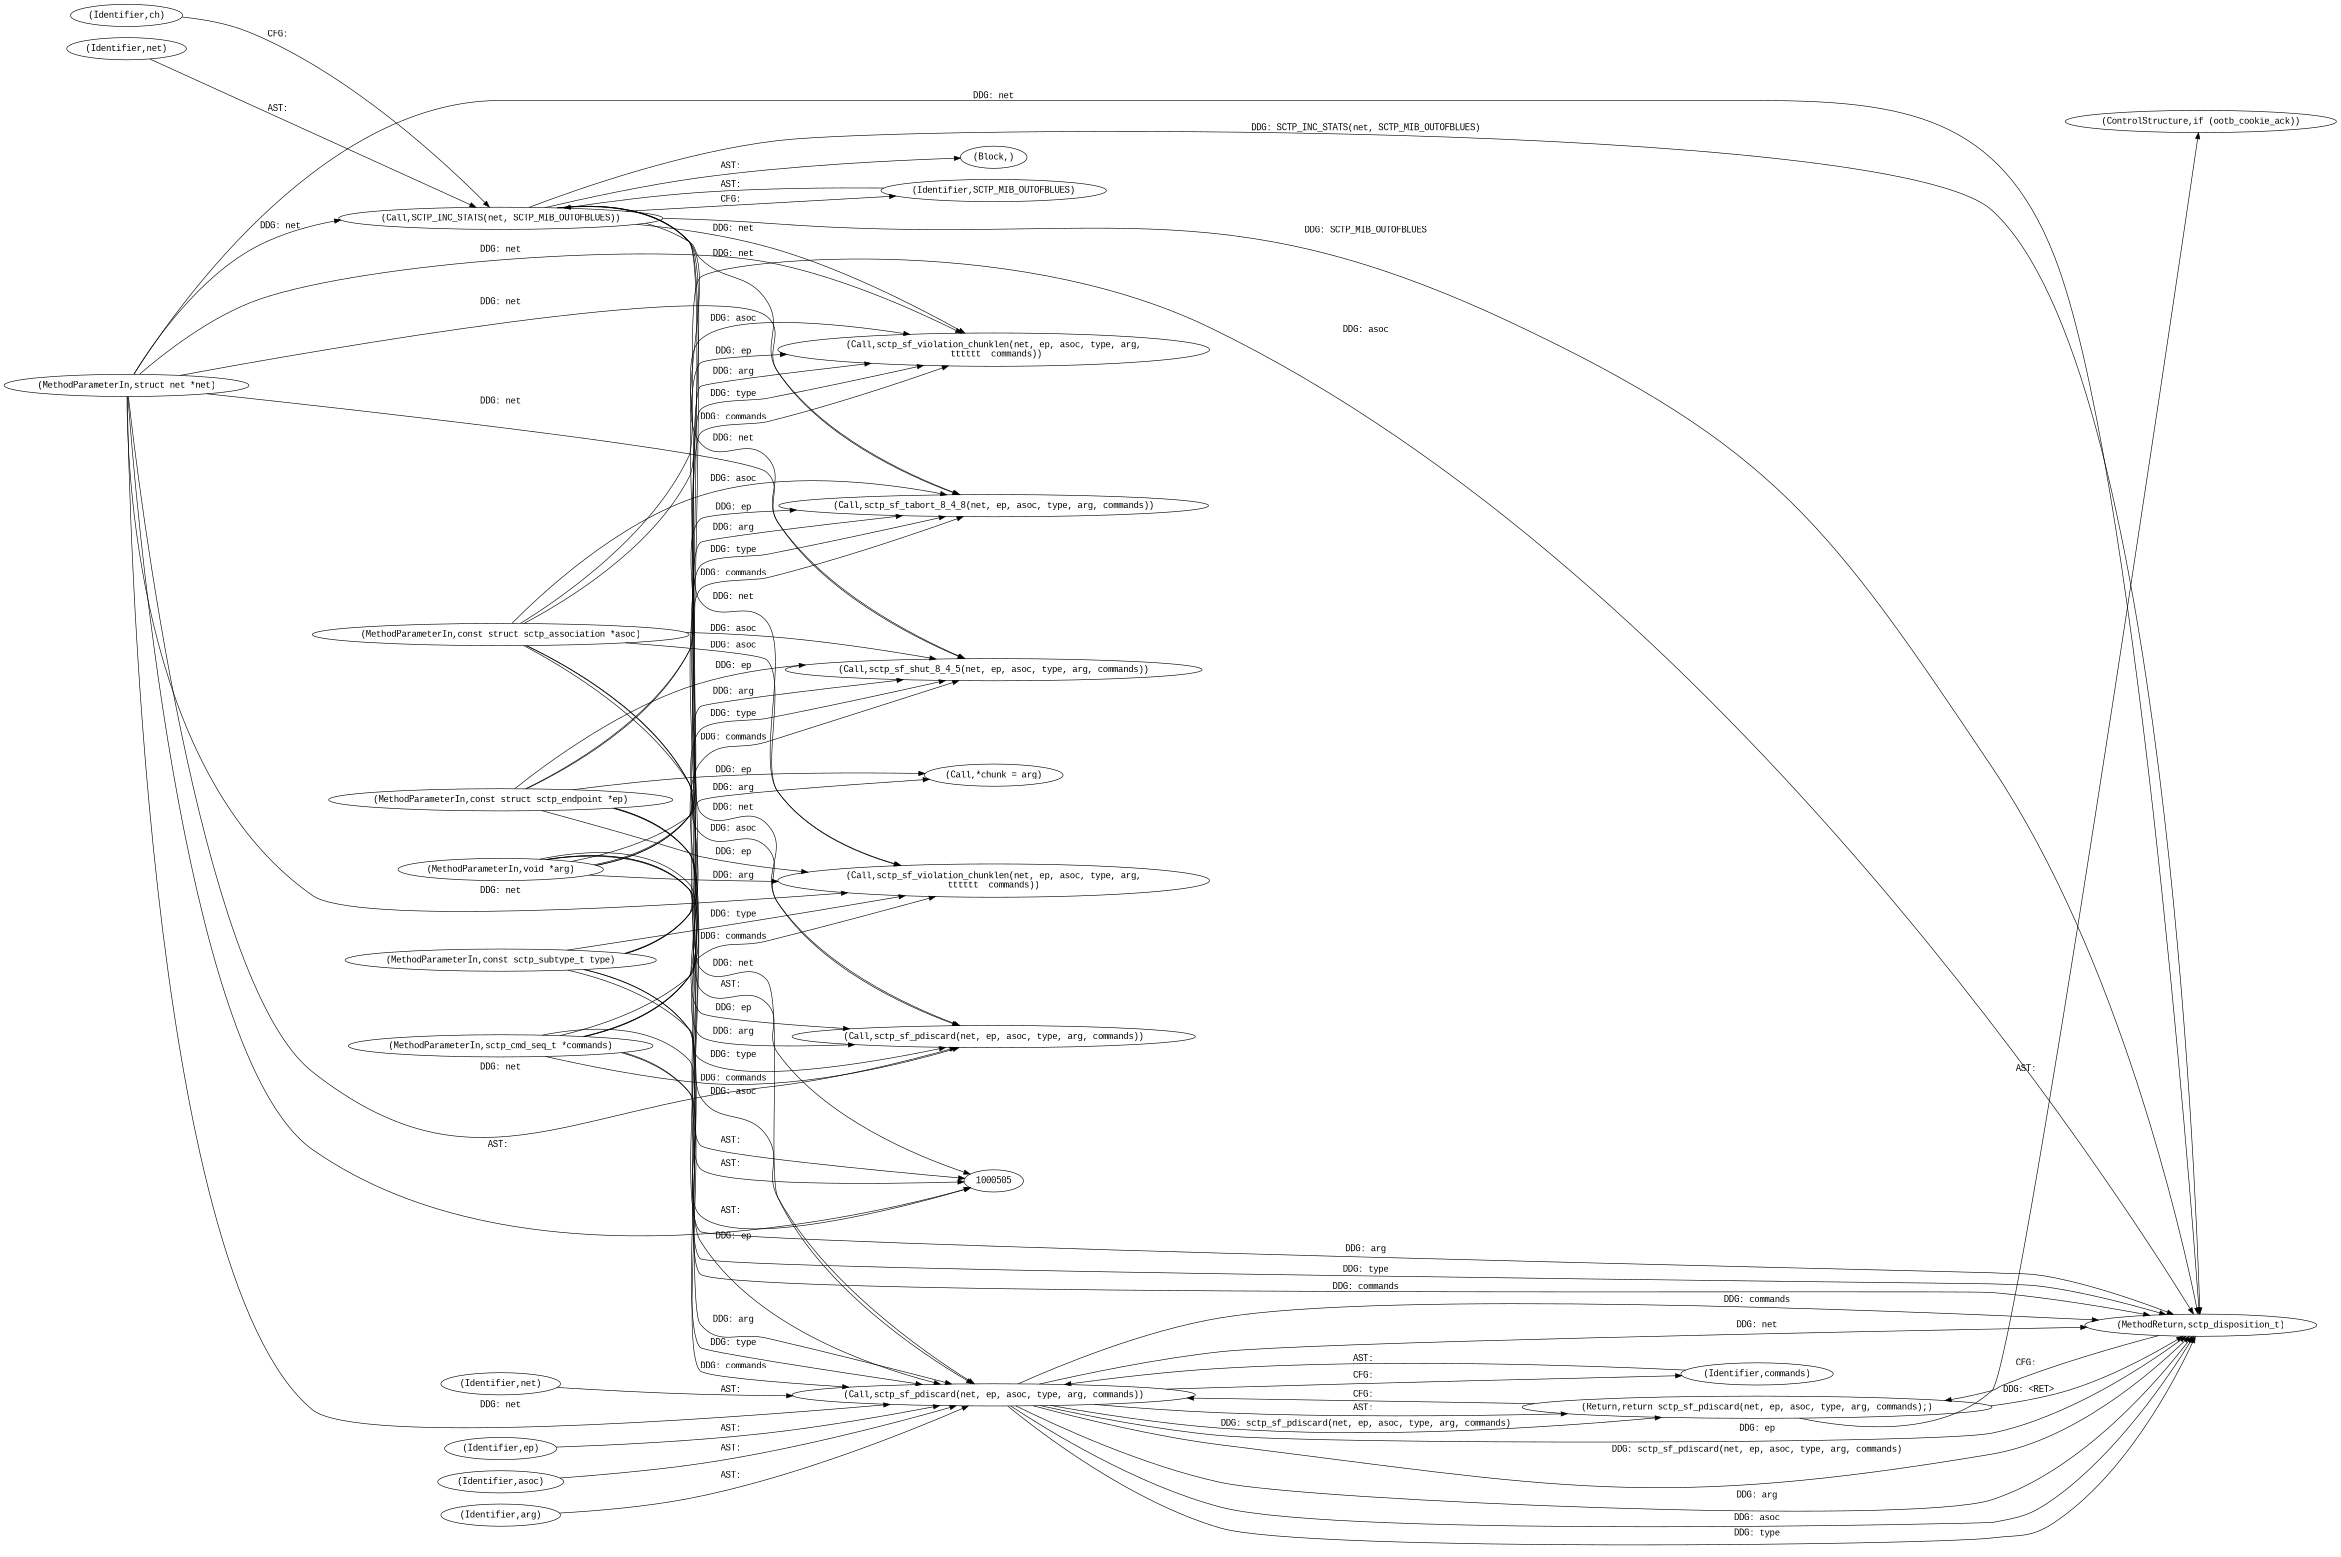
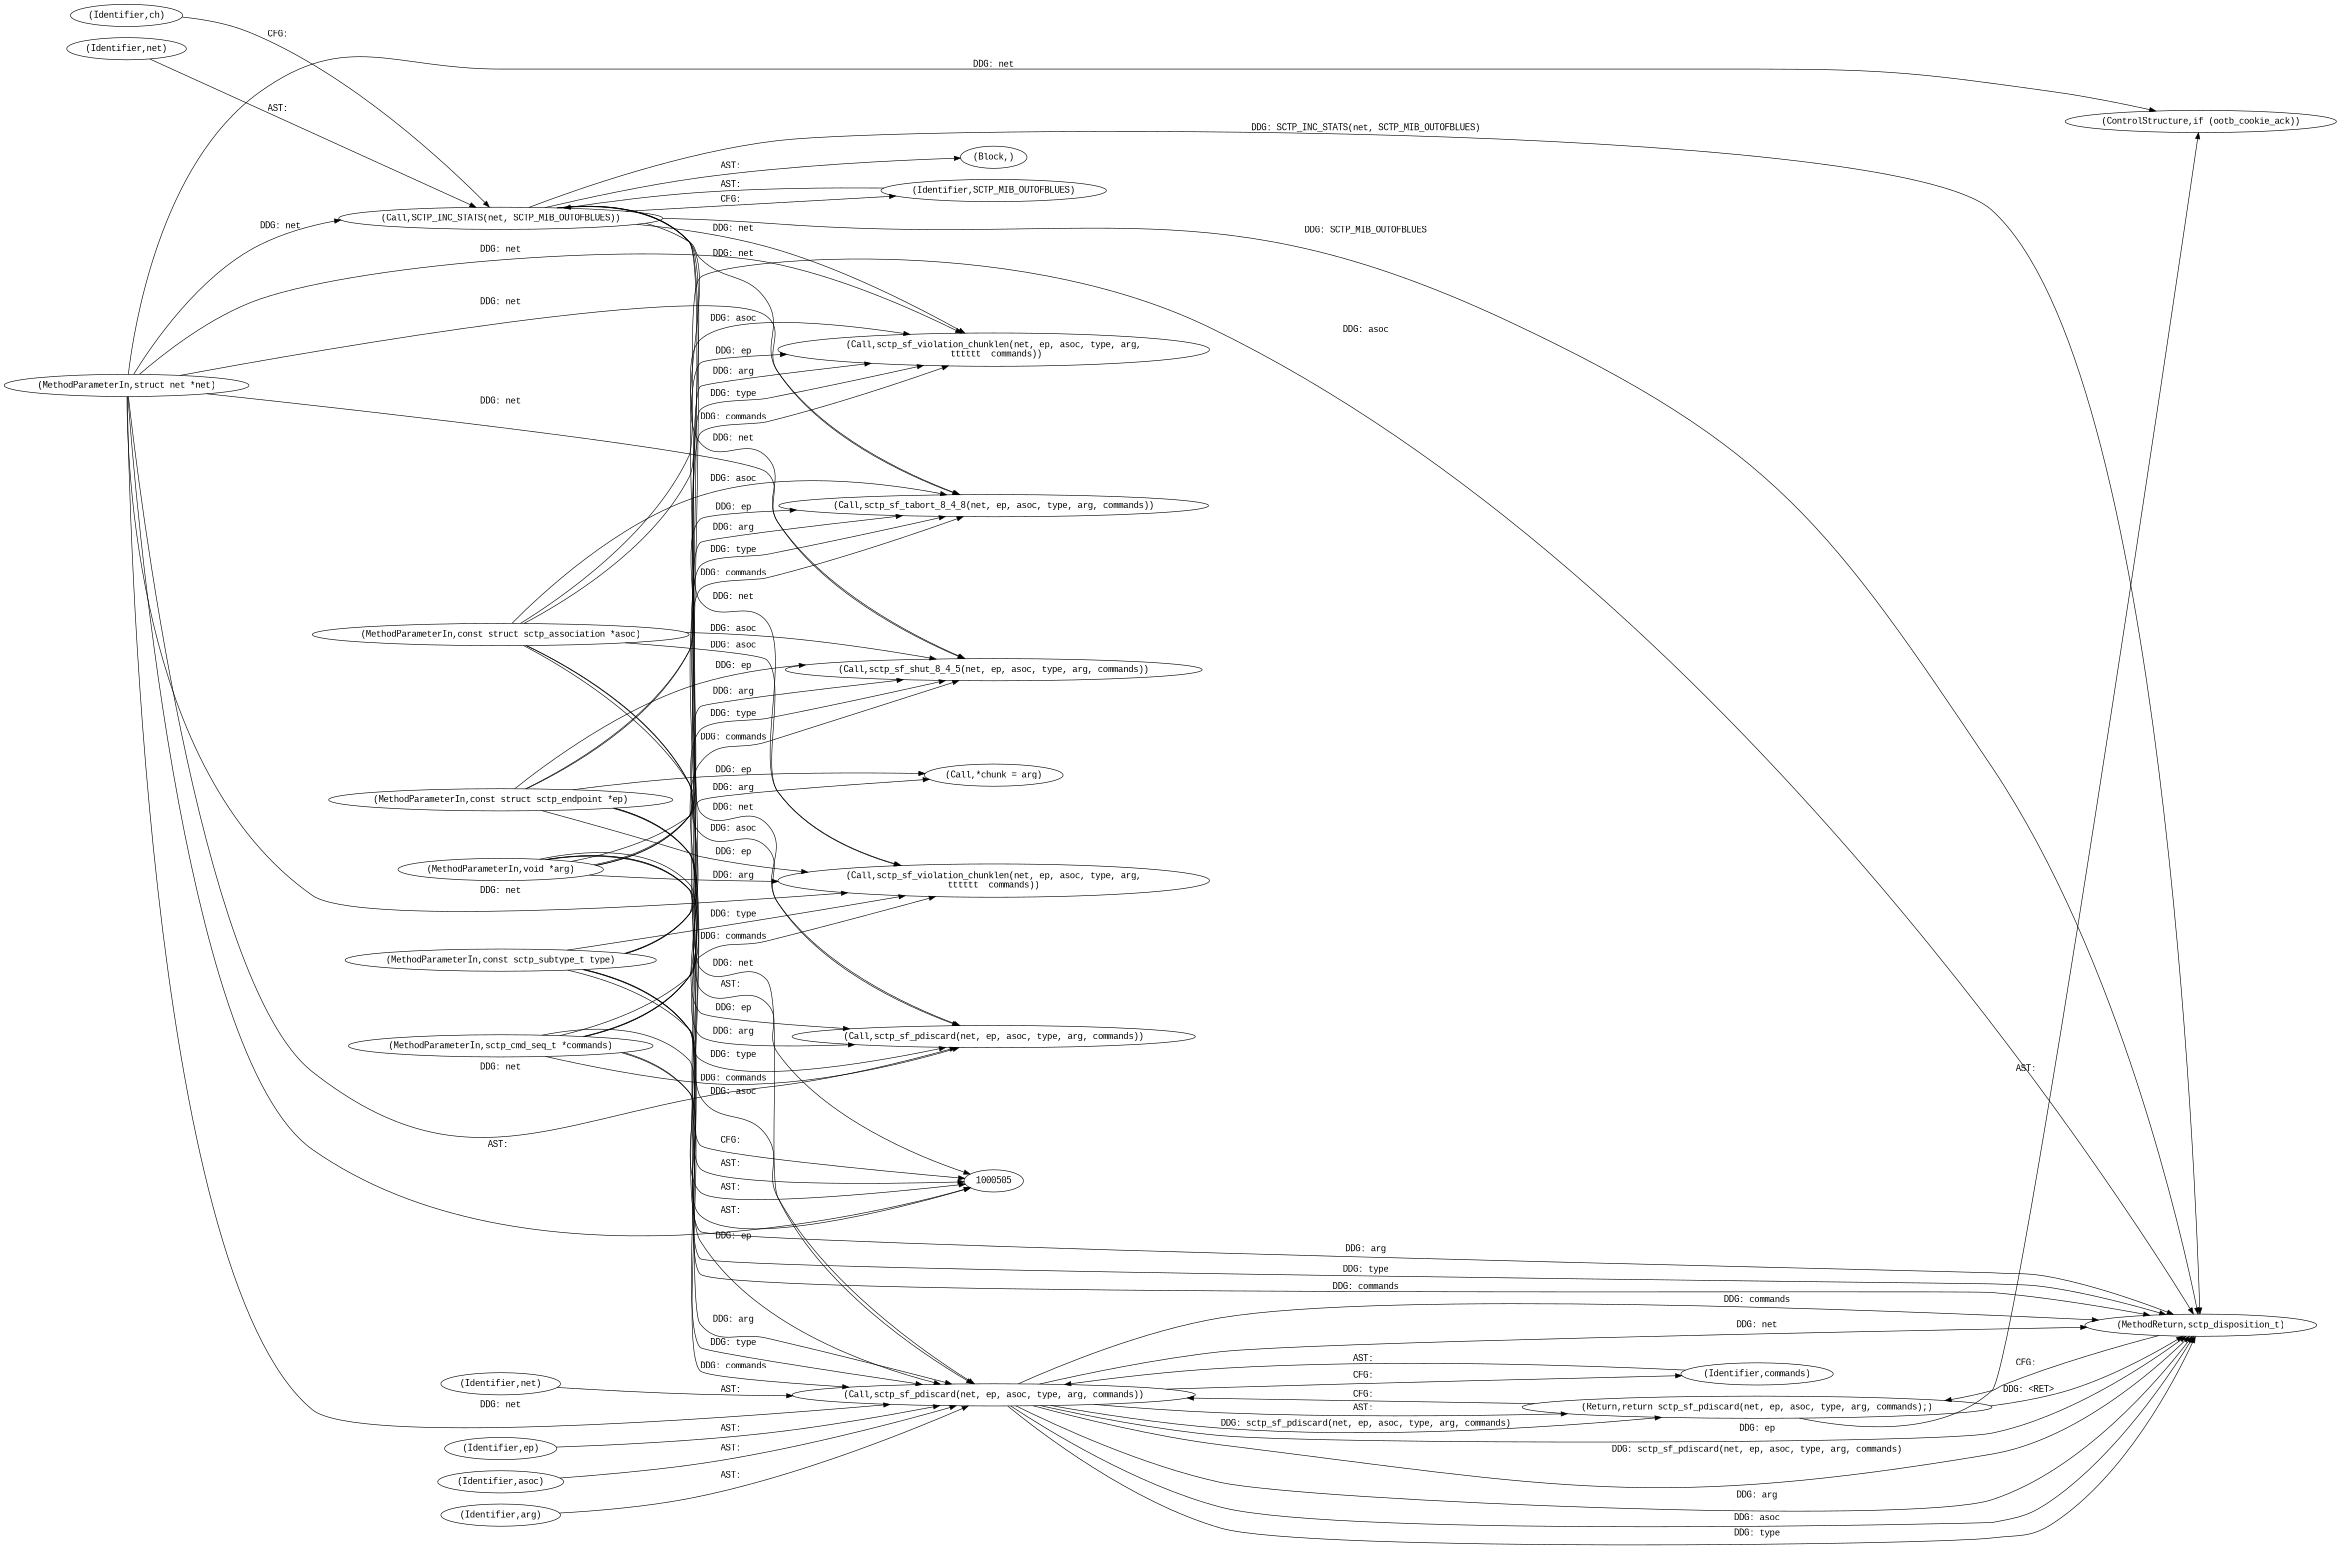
(1605, 101) -> (1042, 69)
(733, 1140) -> (733, 1140)
none -> (700, 1191)
